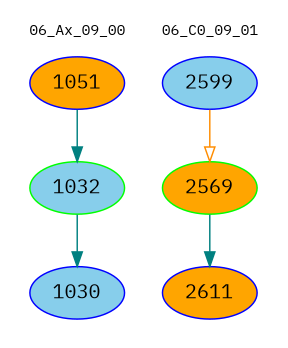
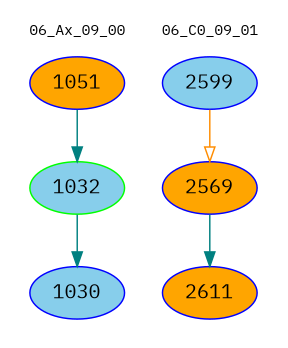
(210, 188) -> (210, 188)
